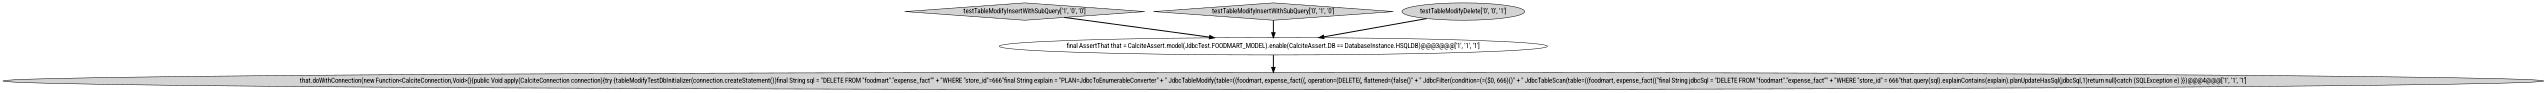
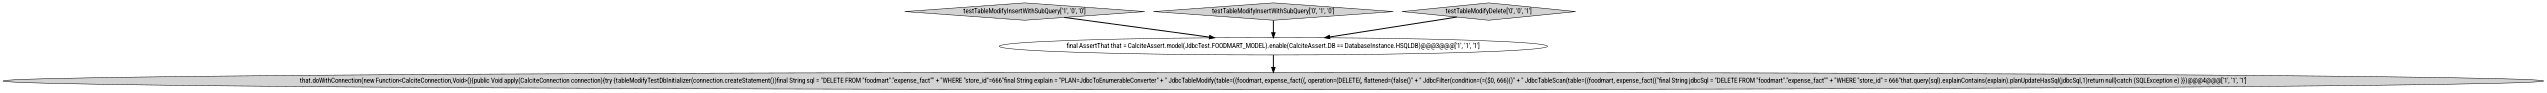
(1463, 12) -> (1489, 12)
